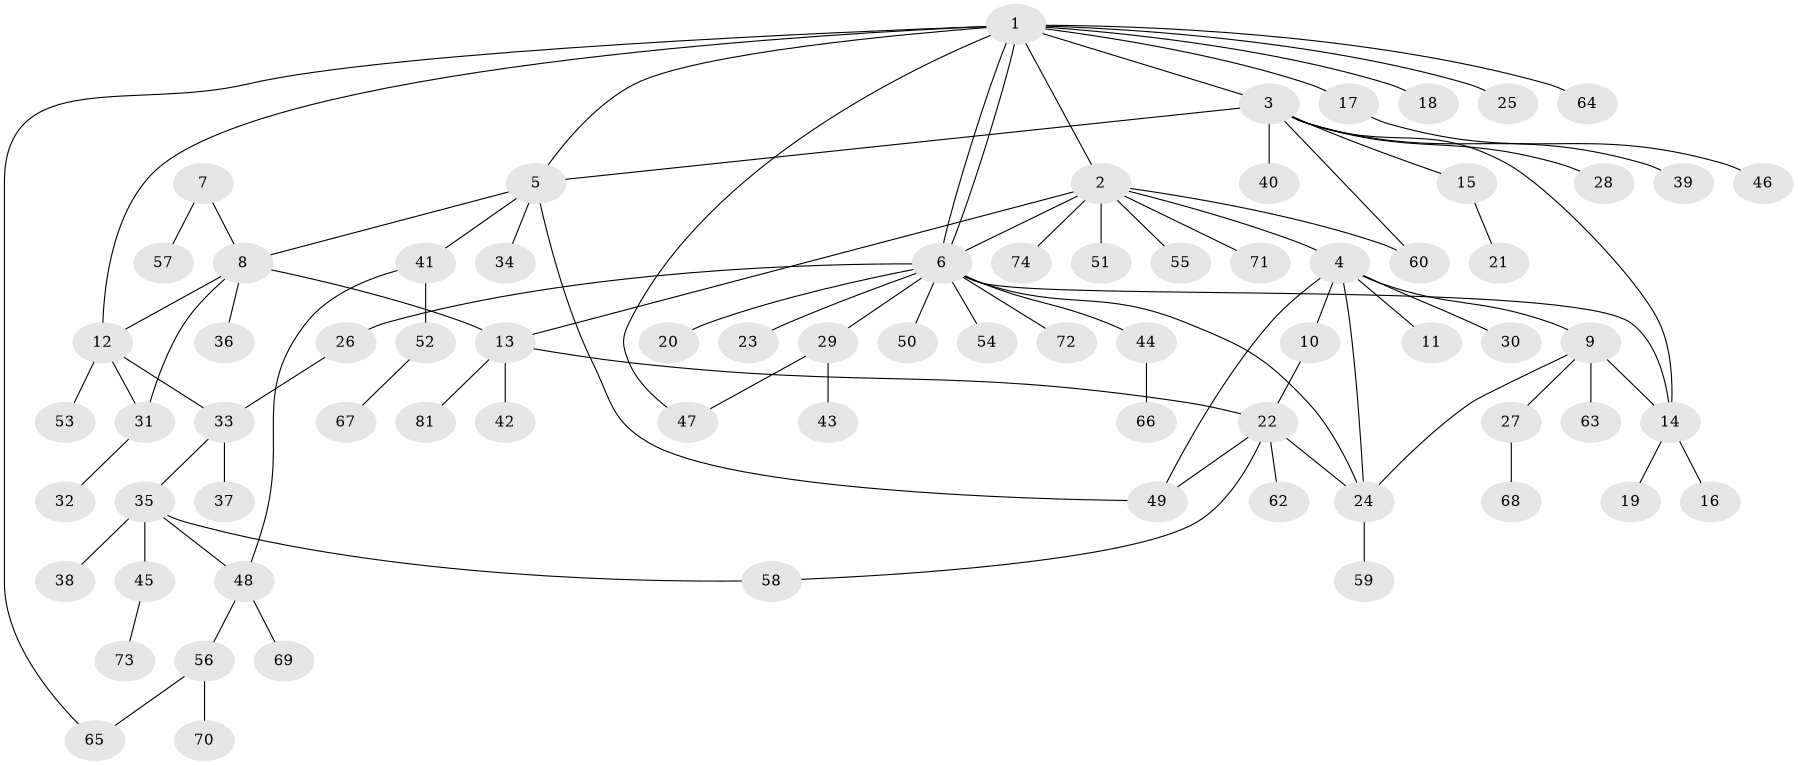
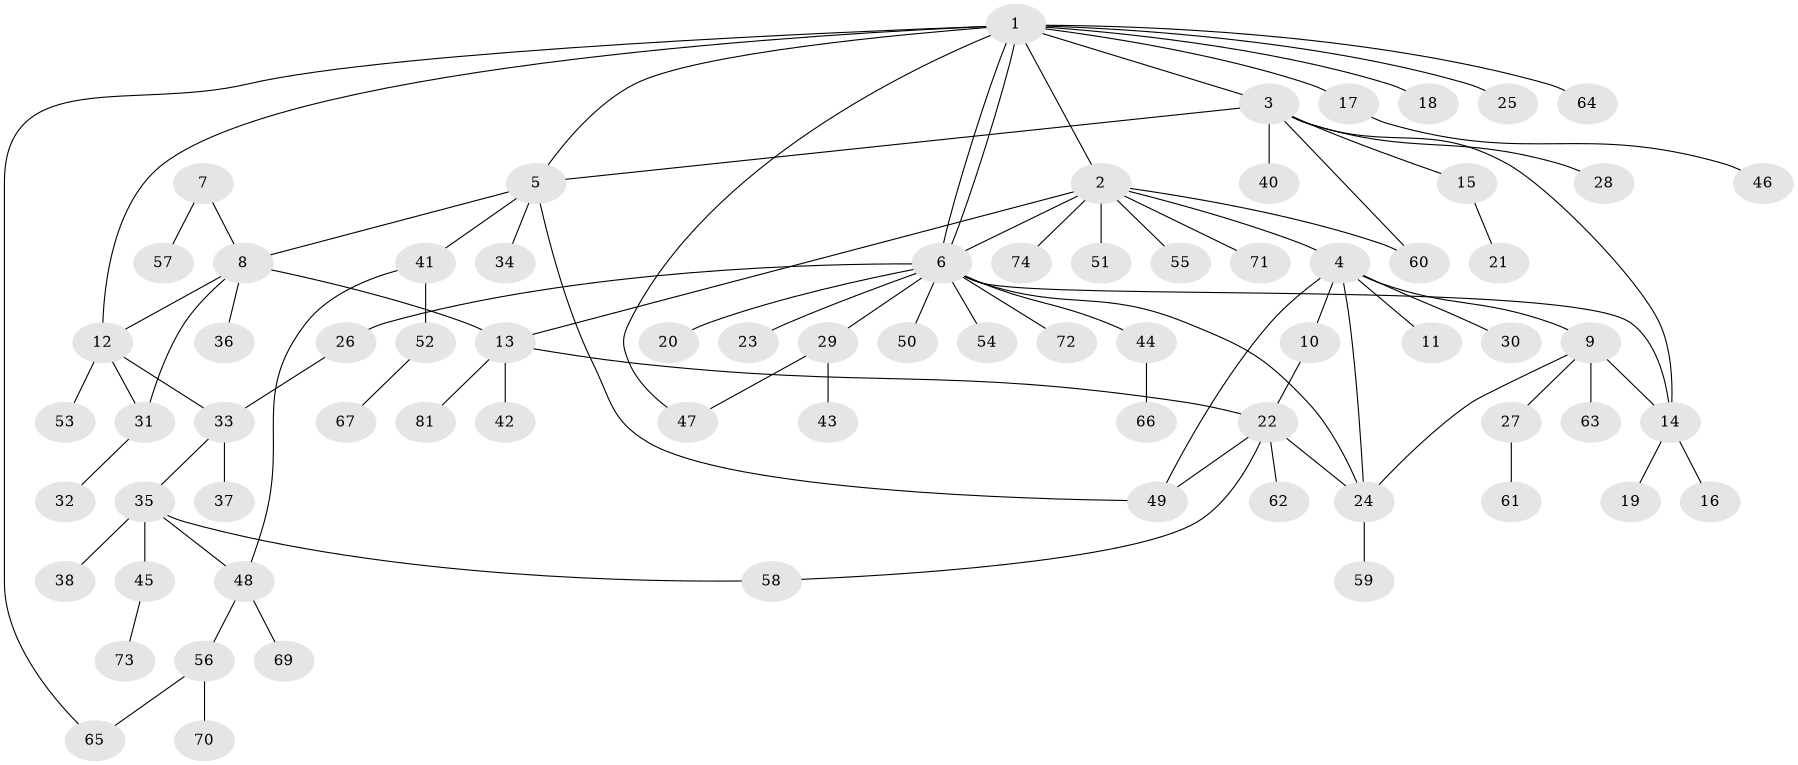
(1684, 184) -> none
(1511, 502) -> (1511, 502)
